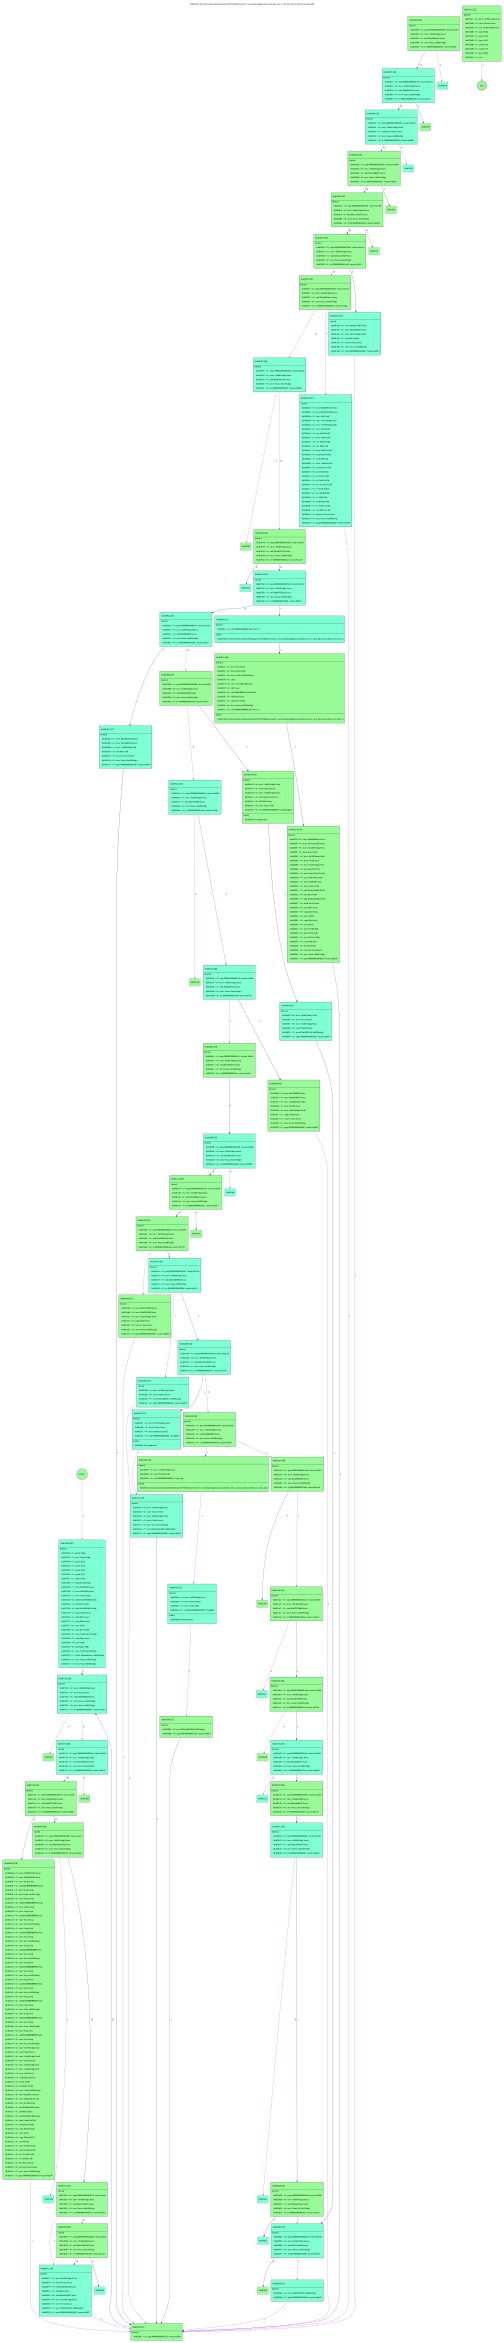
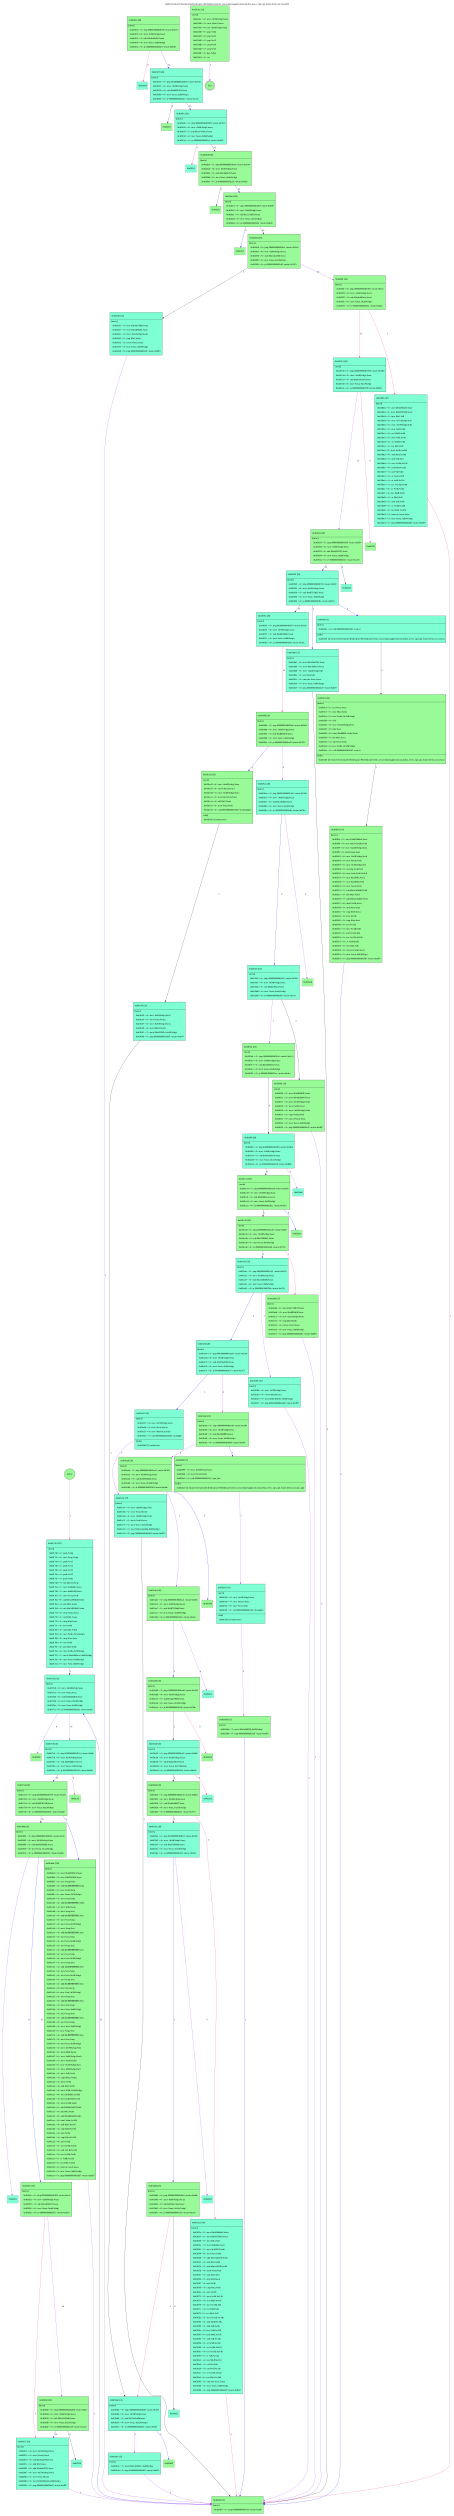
(420, 112) -> (170, 112)
(143, 683) -> (312, 626)
none -> (216, 2306)
